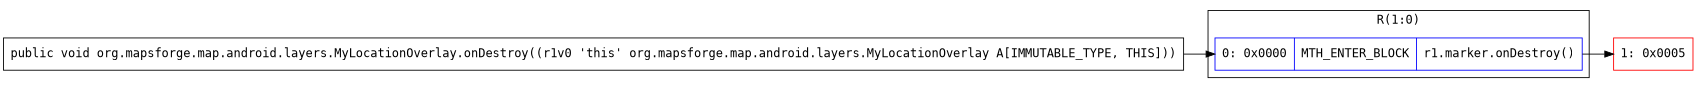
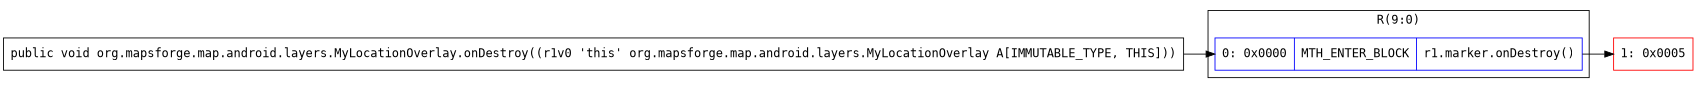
(1399, 20) -> (1399, 20)
